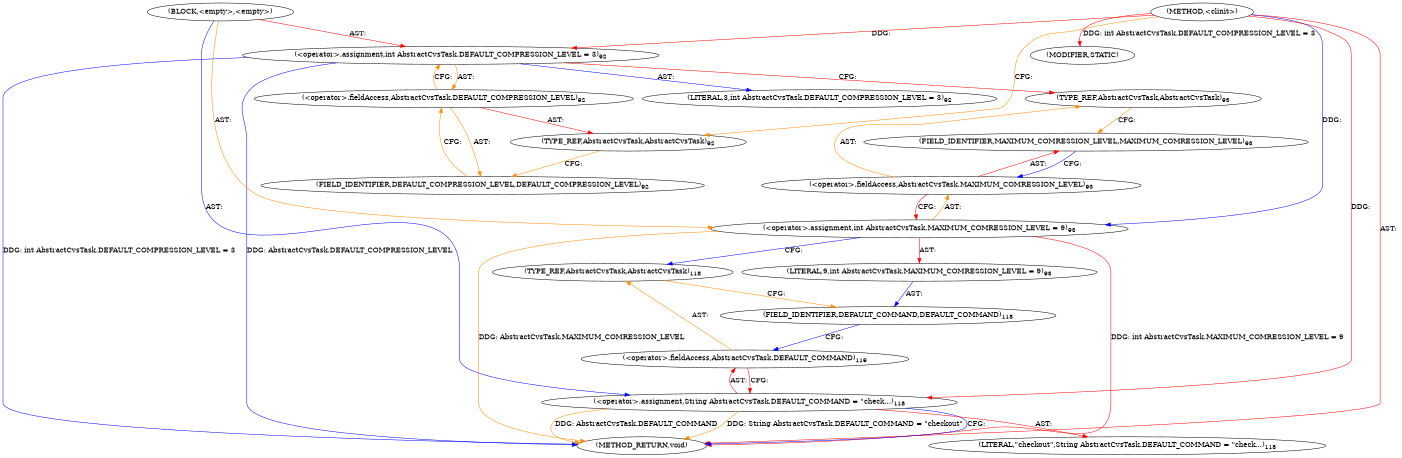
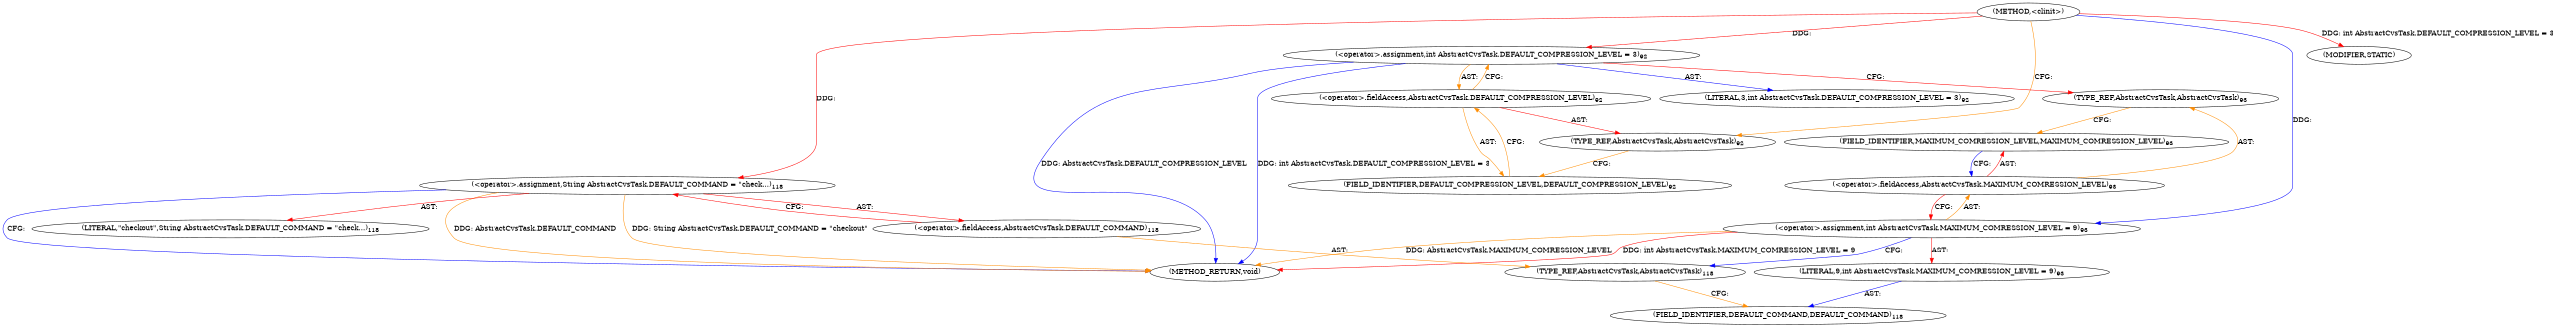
(220, 12) -> none
(819, 337) -> none
(861, 358) -> (1153, 228)
(1289, 416) -> none
